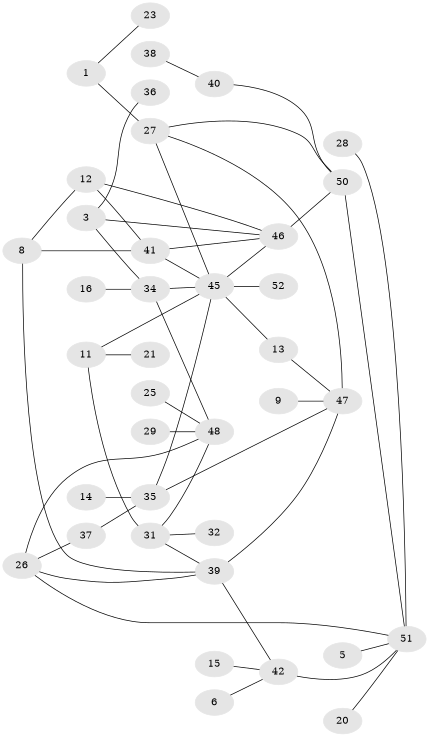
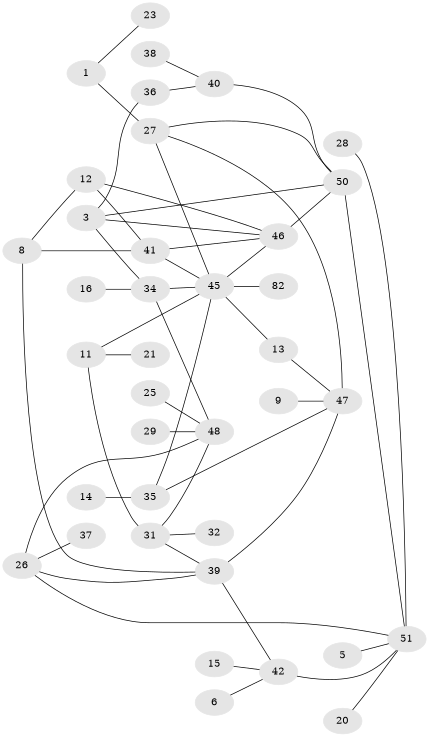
none -> (182, 88)
none -> (215, 200)
(279, 286) -> (279, 286)
(118, 517) -> none
